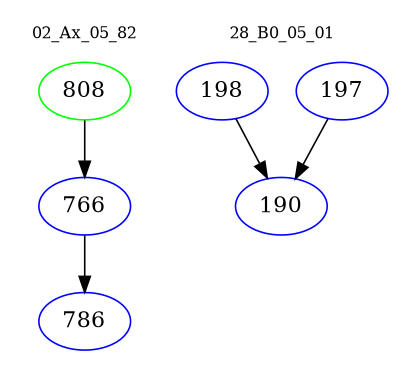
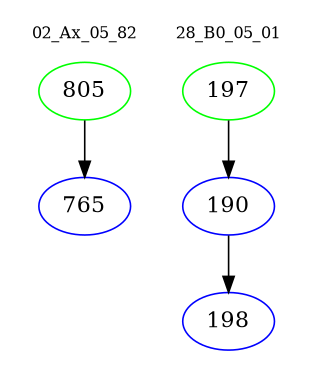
(85, 91) -> (85, 91)
(342, 91) -> (229, 91)
(248, 141) -> (229, 256)
(85, 206) -> (85, 206)
(85, 321) -> none
